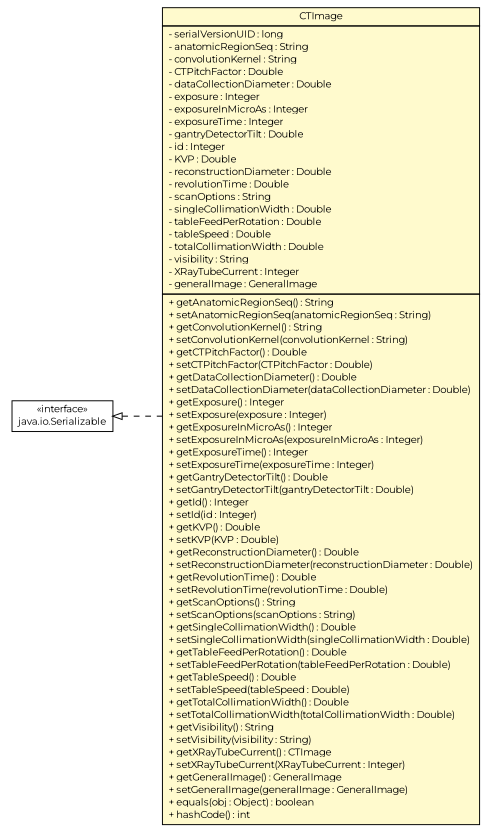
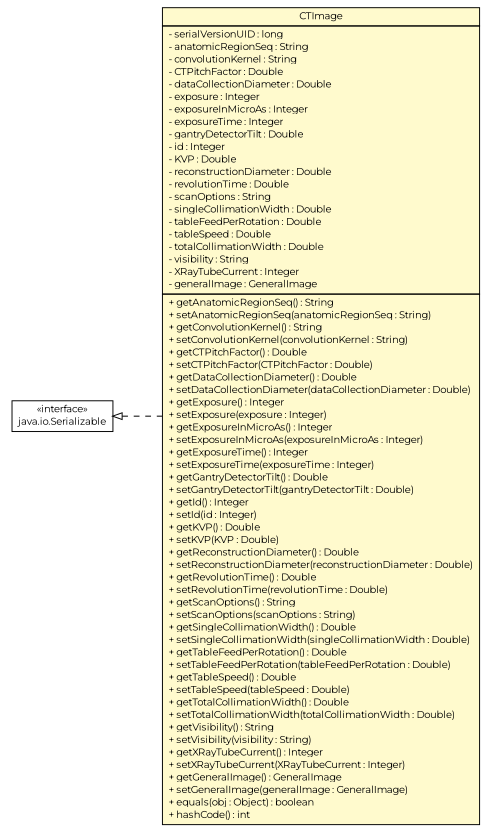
(250, 753) -> (246, 753)
